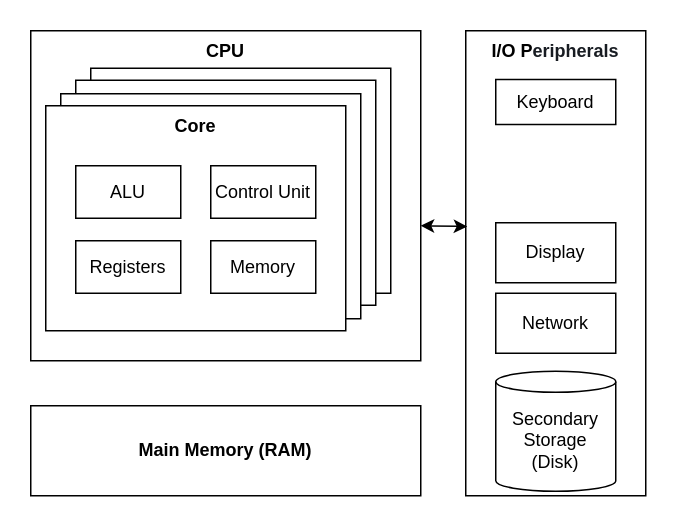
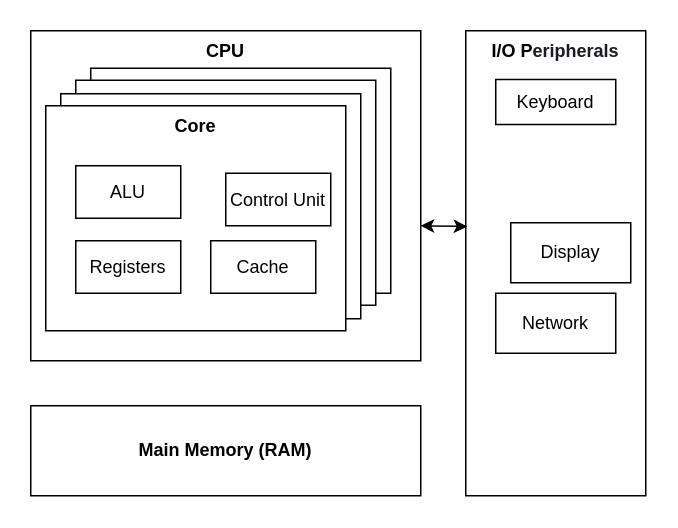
(263, 192) -> (278, 200)
(556, 253) -> (571, 253)
(263, 268) -> (263, 268)
(556, 431) -> none
